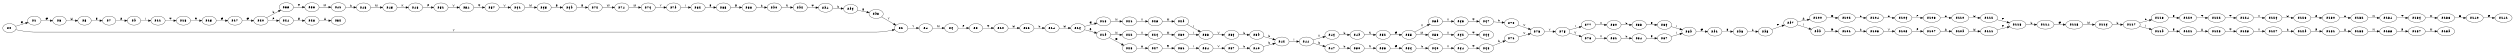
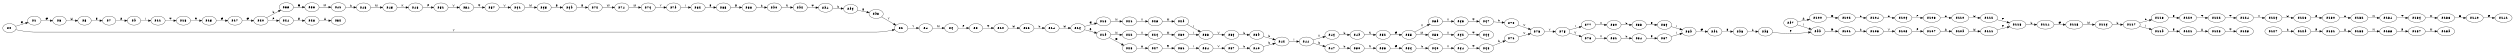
(299, 5) -> (299, 5)
(1777, 28) -> (1790, 34)
(2258, 31) -> none
